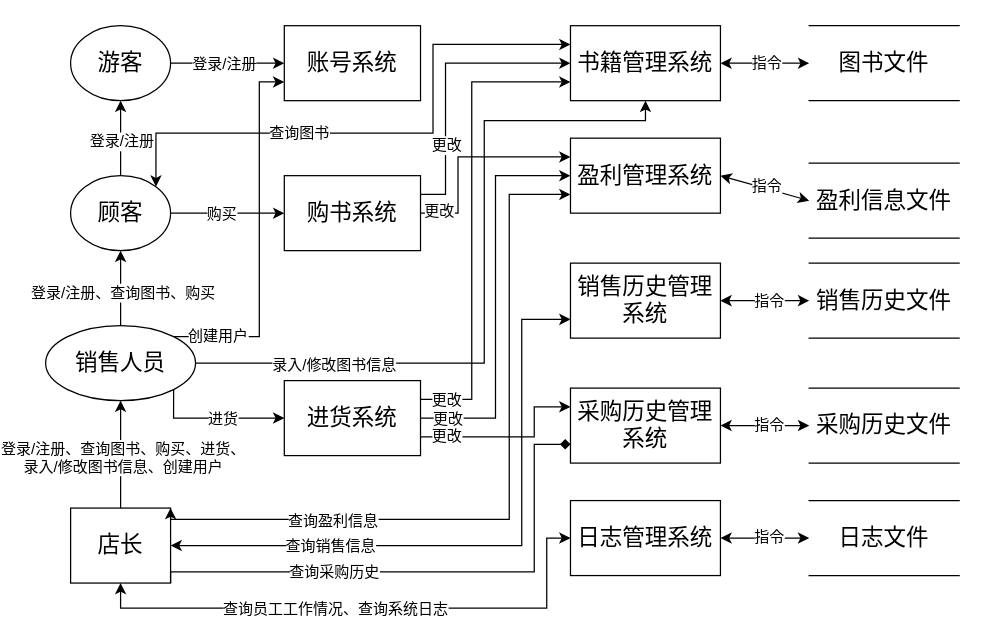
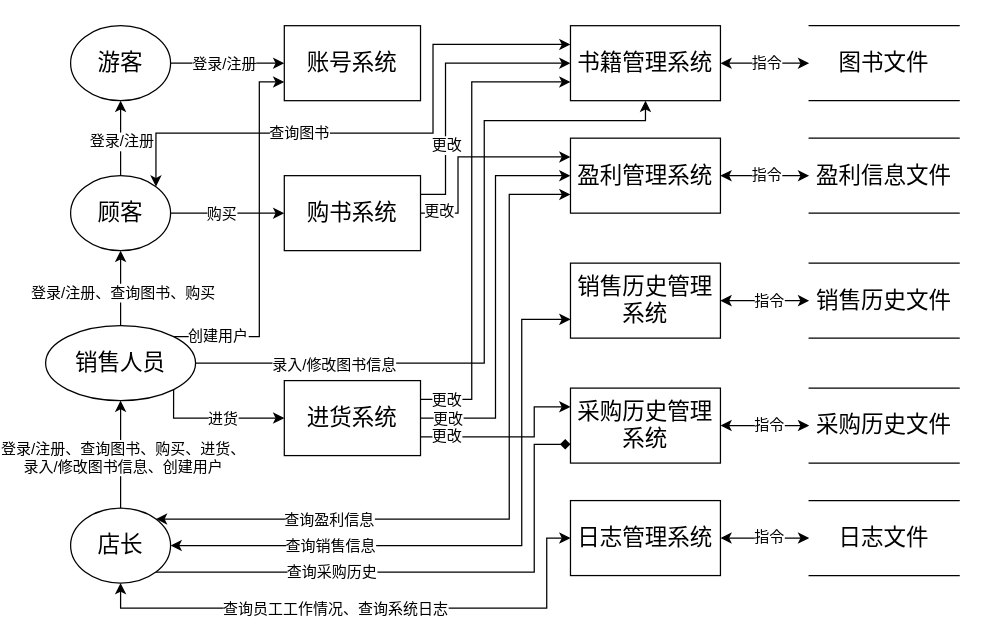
(884, 201) -> (884, 176)
(121, 546) -> (121, 546)
